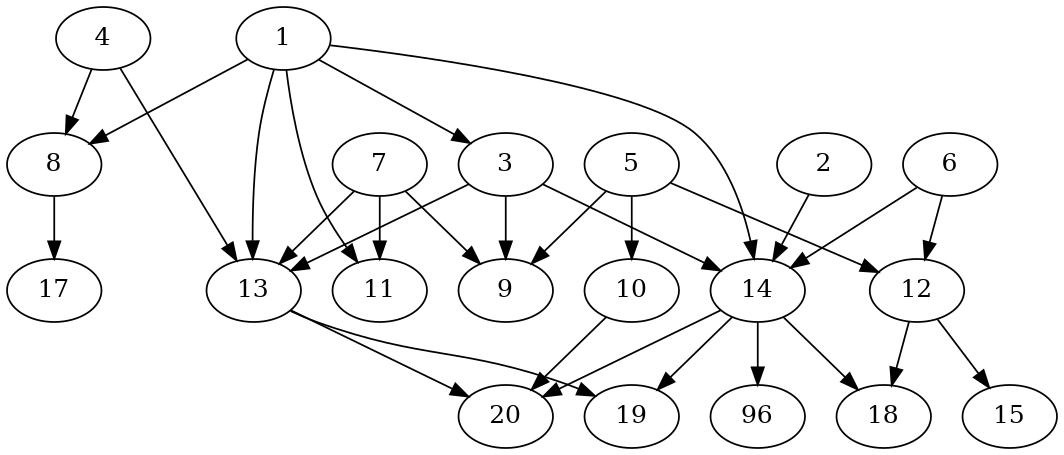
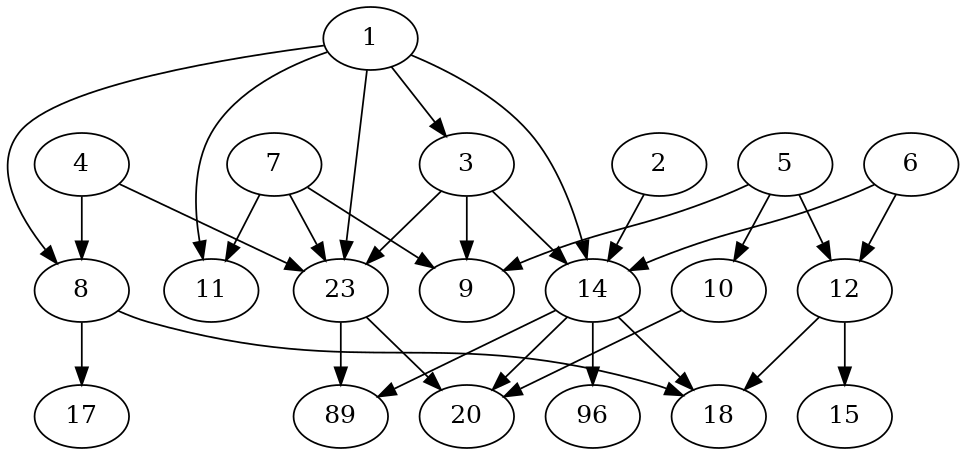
(254, 290) -> (341, 290)
none -> (378, 352)
(632, 416) -> (341, 416)
